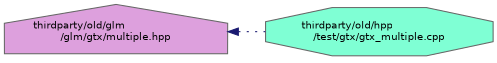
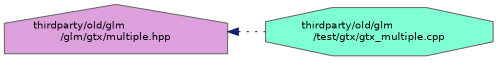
(379, 32) -> (379, 32)
